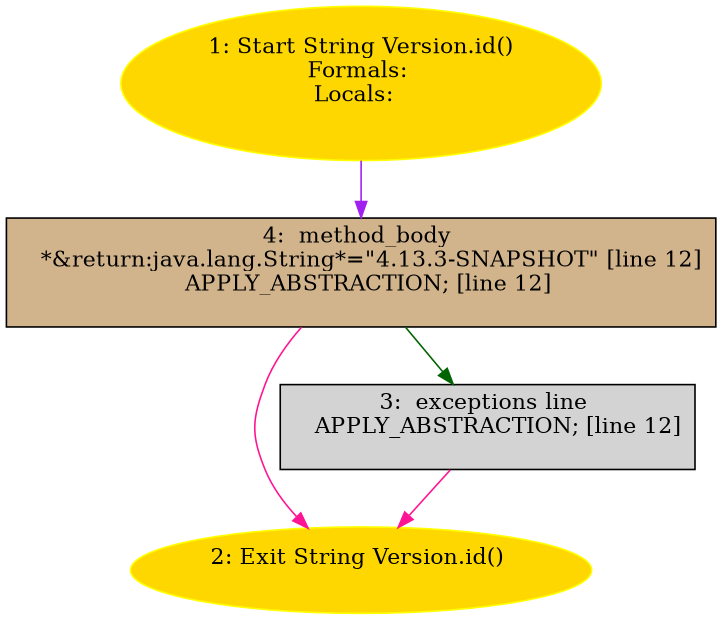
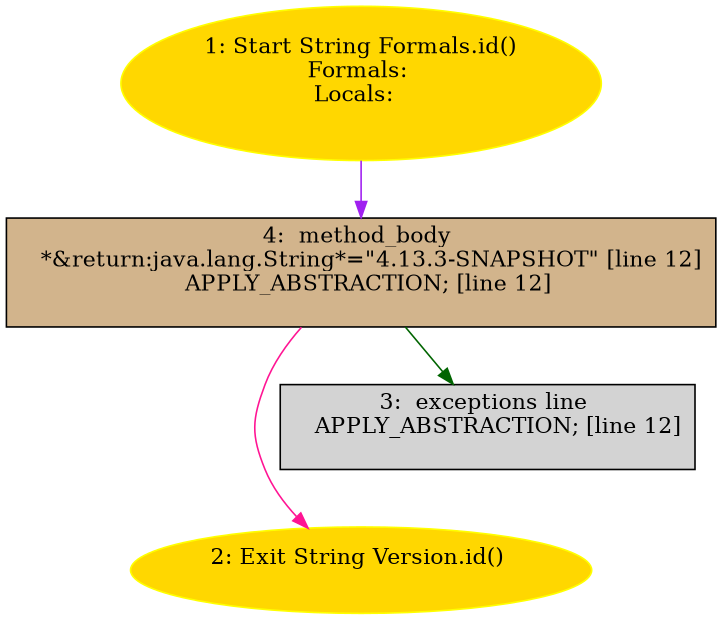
(361, 83) -> (361, 83)
(430, 493) -> none
